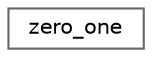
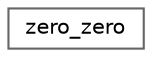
(76, 29) -> (76, 29)
